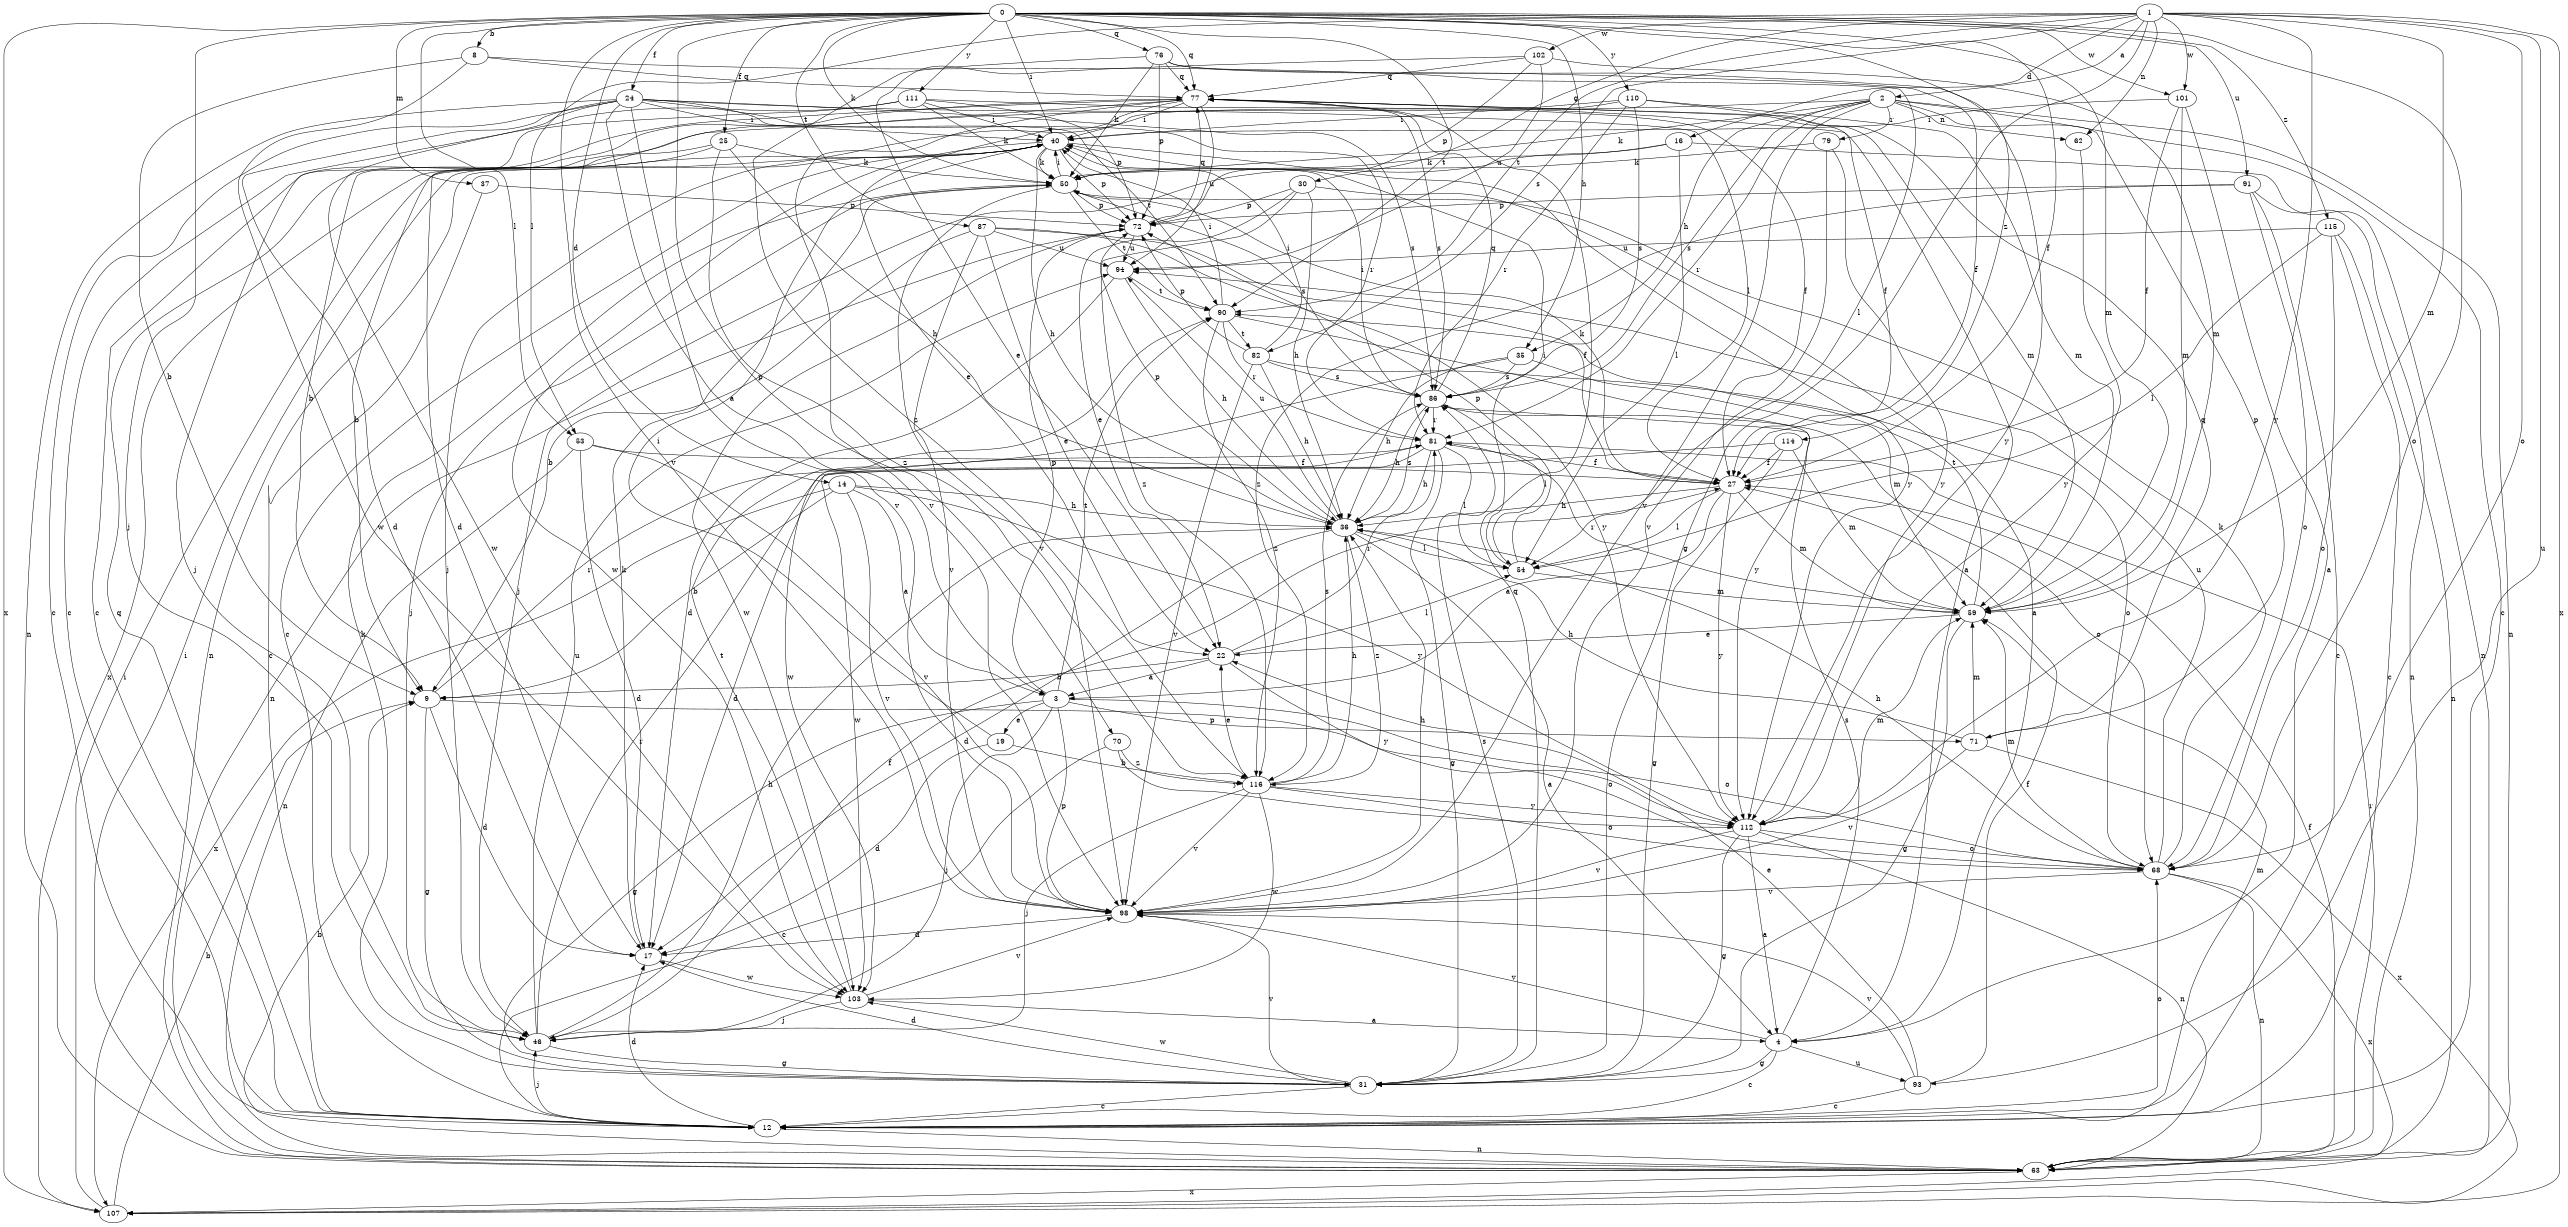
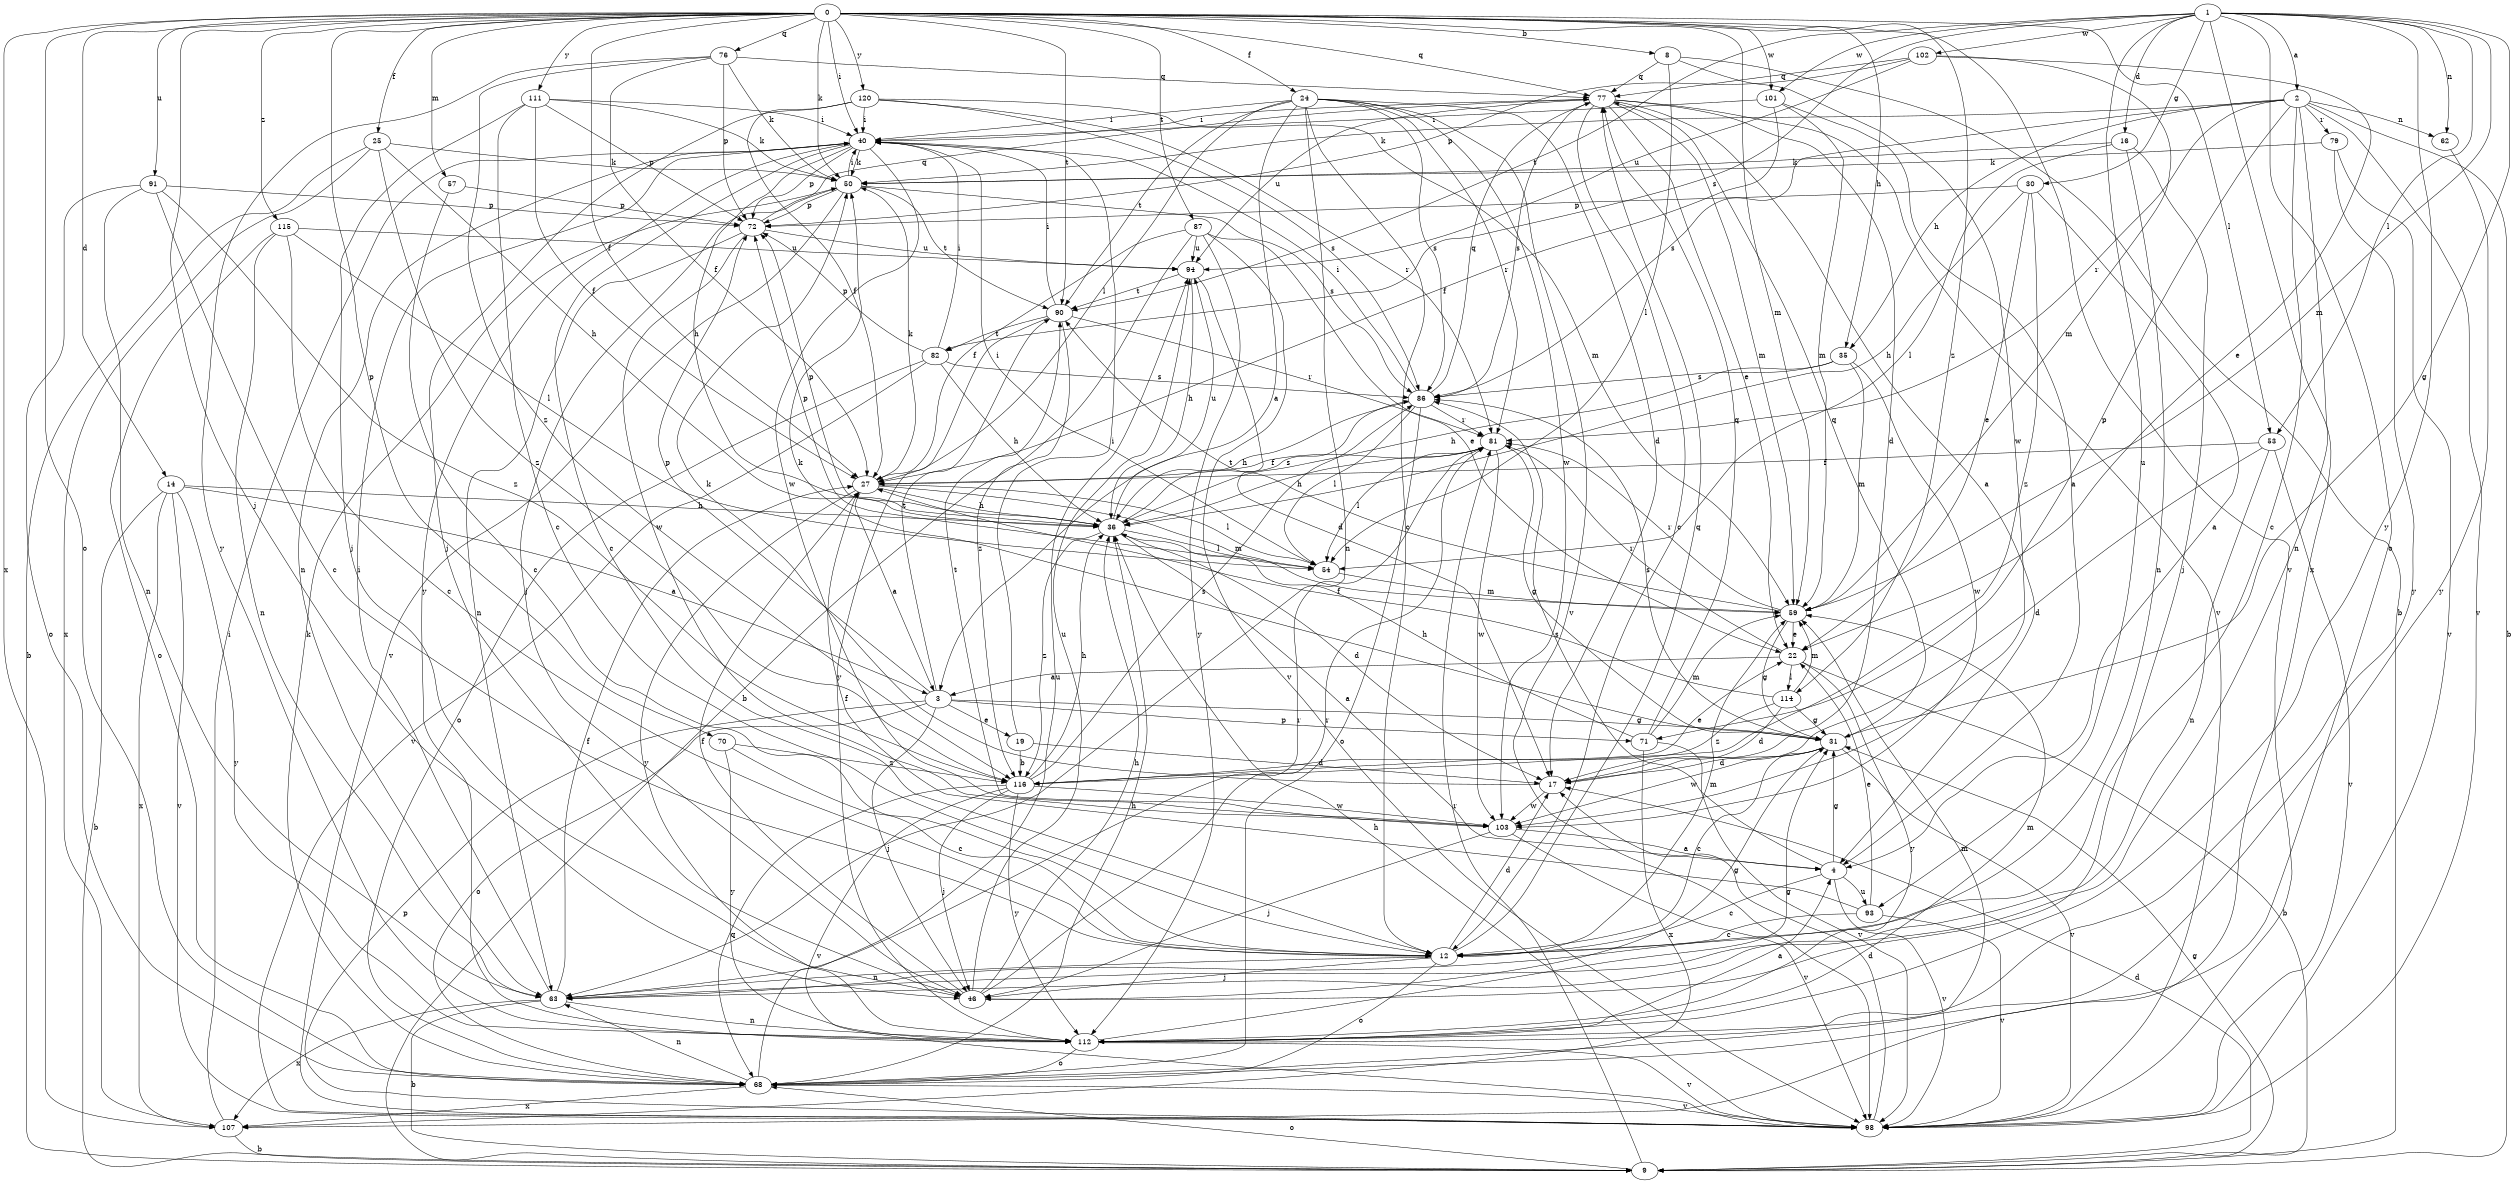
(1633, 99) -> (865, 99)
(485, 184) -> (452, 184)
(1371, 622) -> (1790, 675)
none -> (1413, 763)
(1611, 828) -> (733, 935)
(2082, 947) -> (815, 1030)
